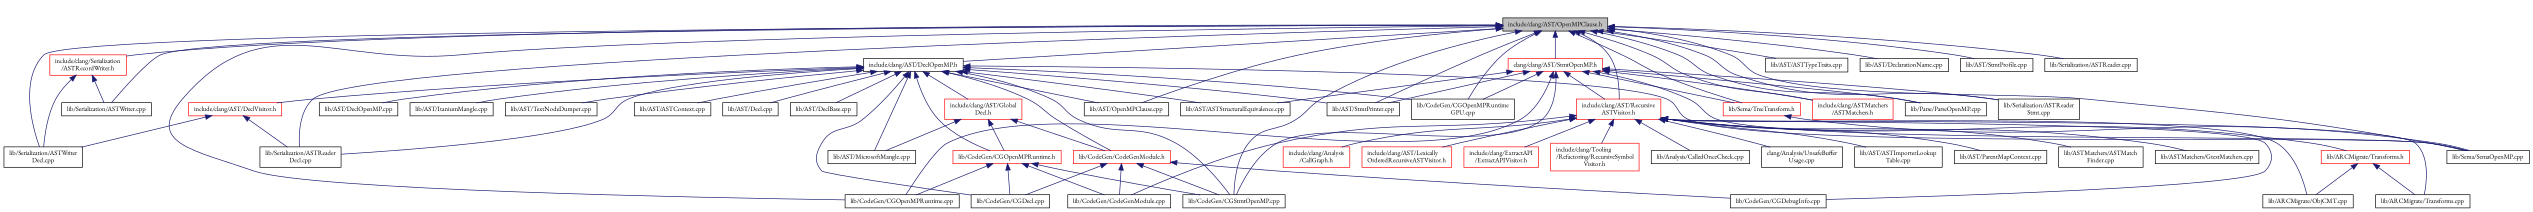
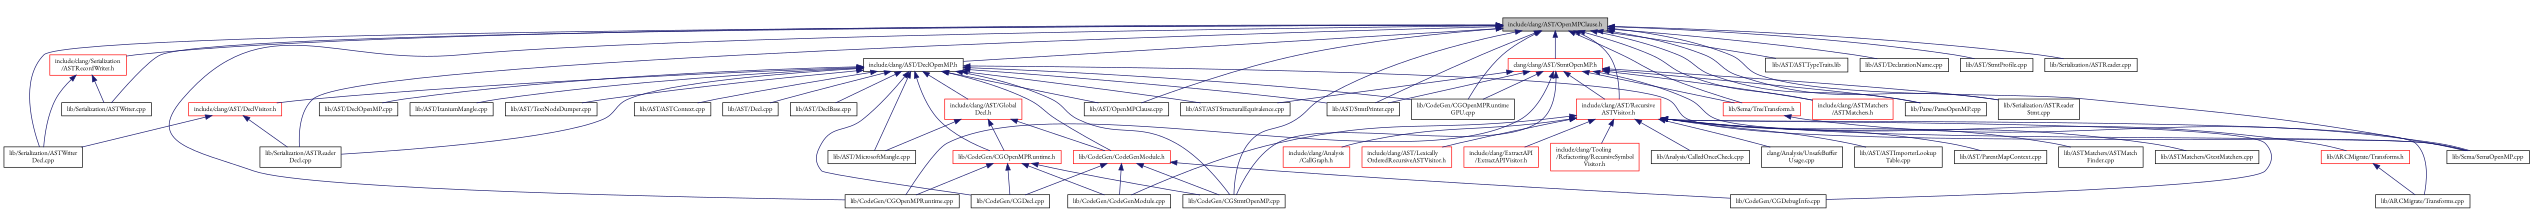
(1807, 65) -> (1807, 65)
(2308, 201) -> none
